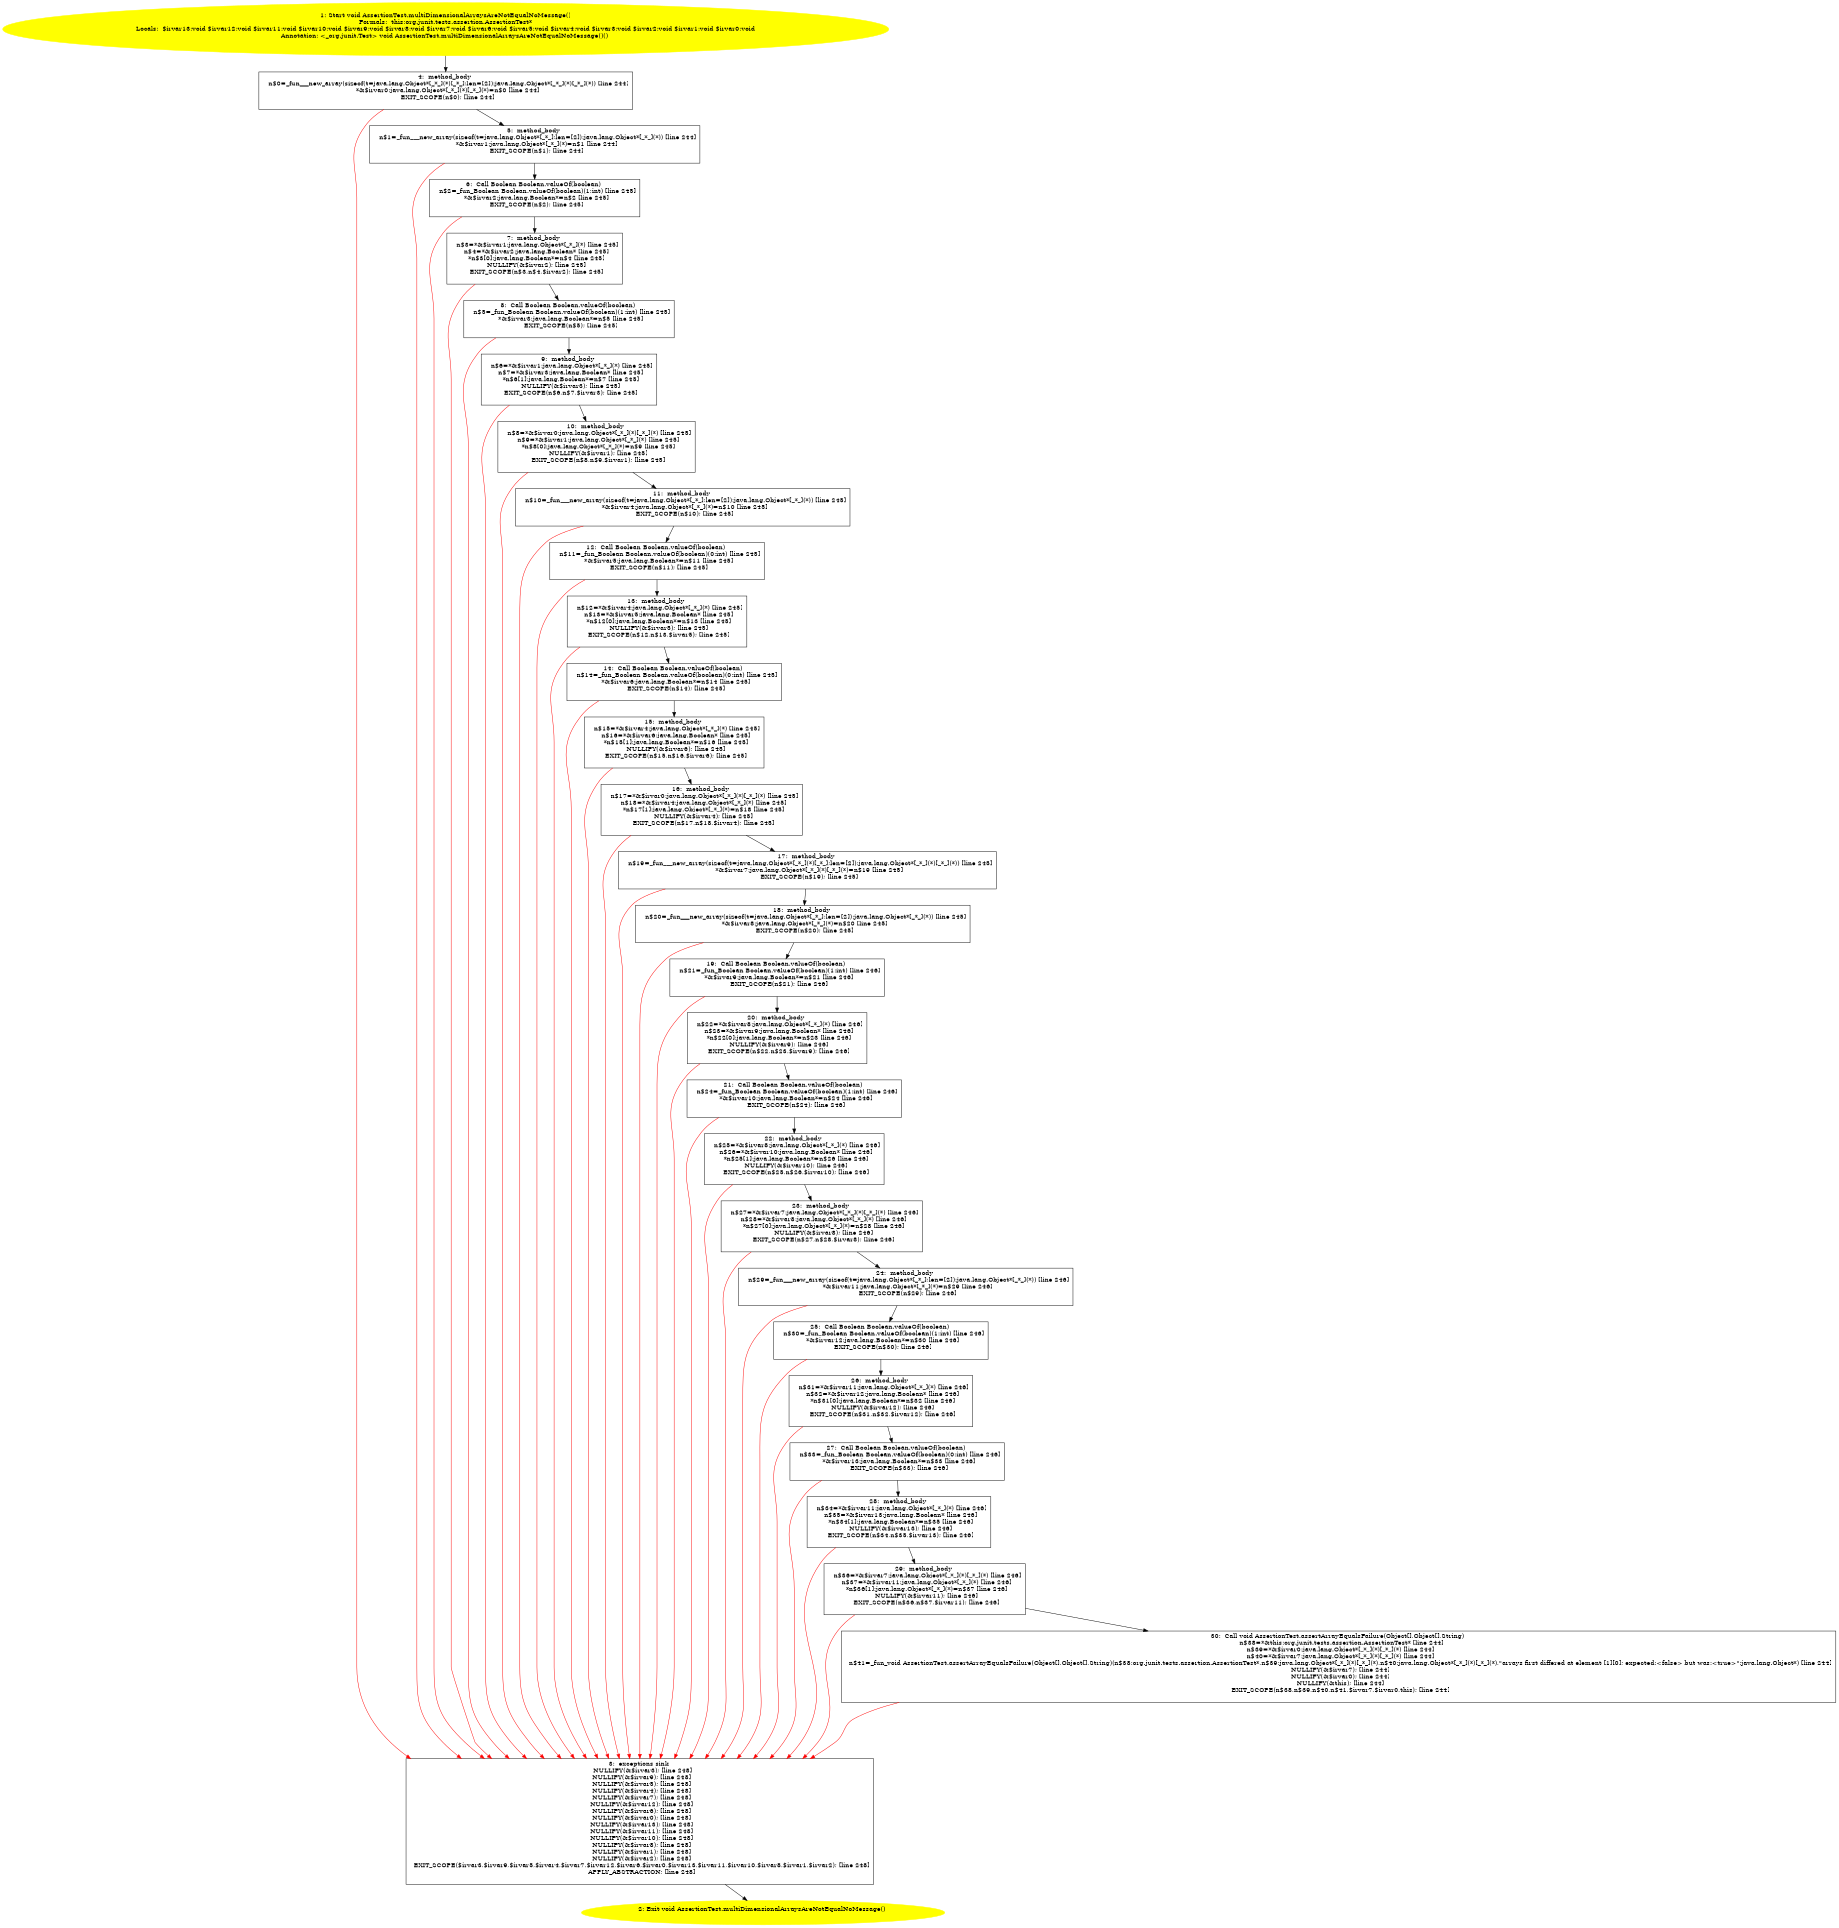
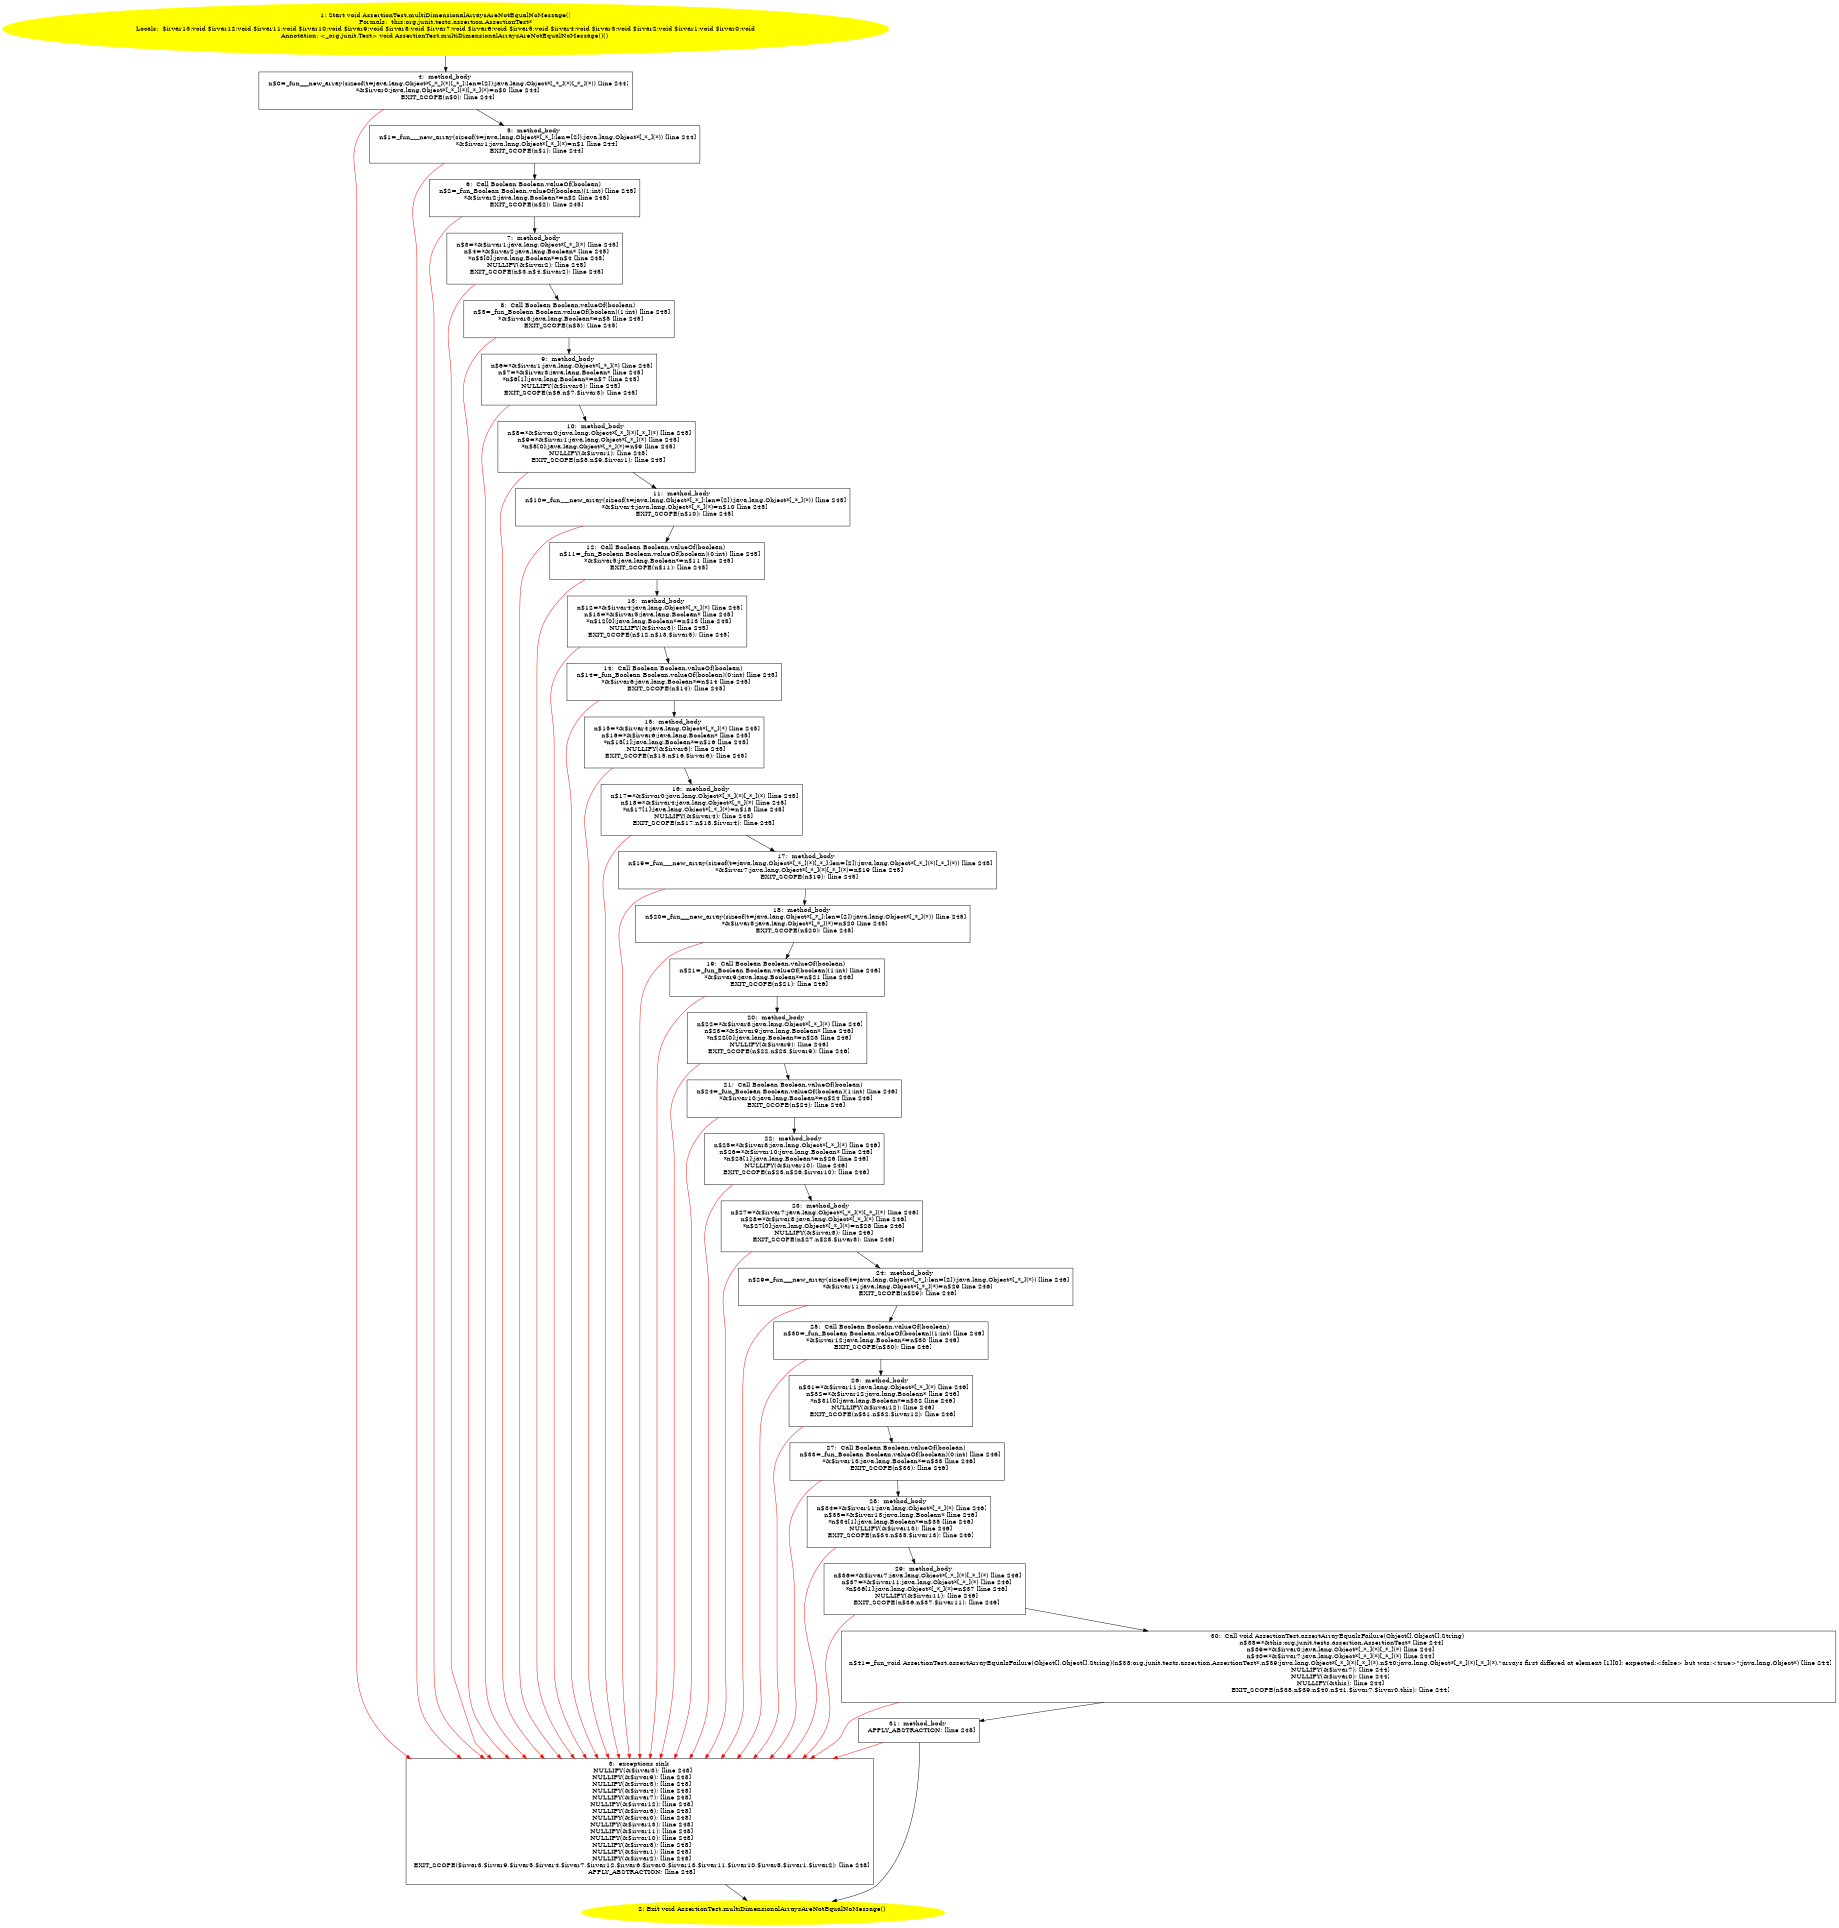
none -> (919, 1731)
